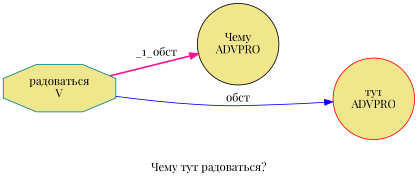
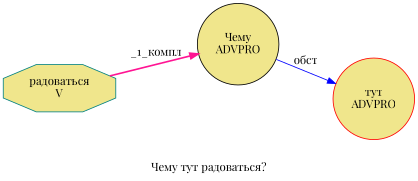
(156, 53) -> (156, 53)
(220, 106) -> (302, 70)
